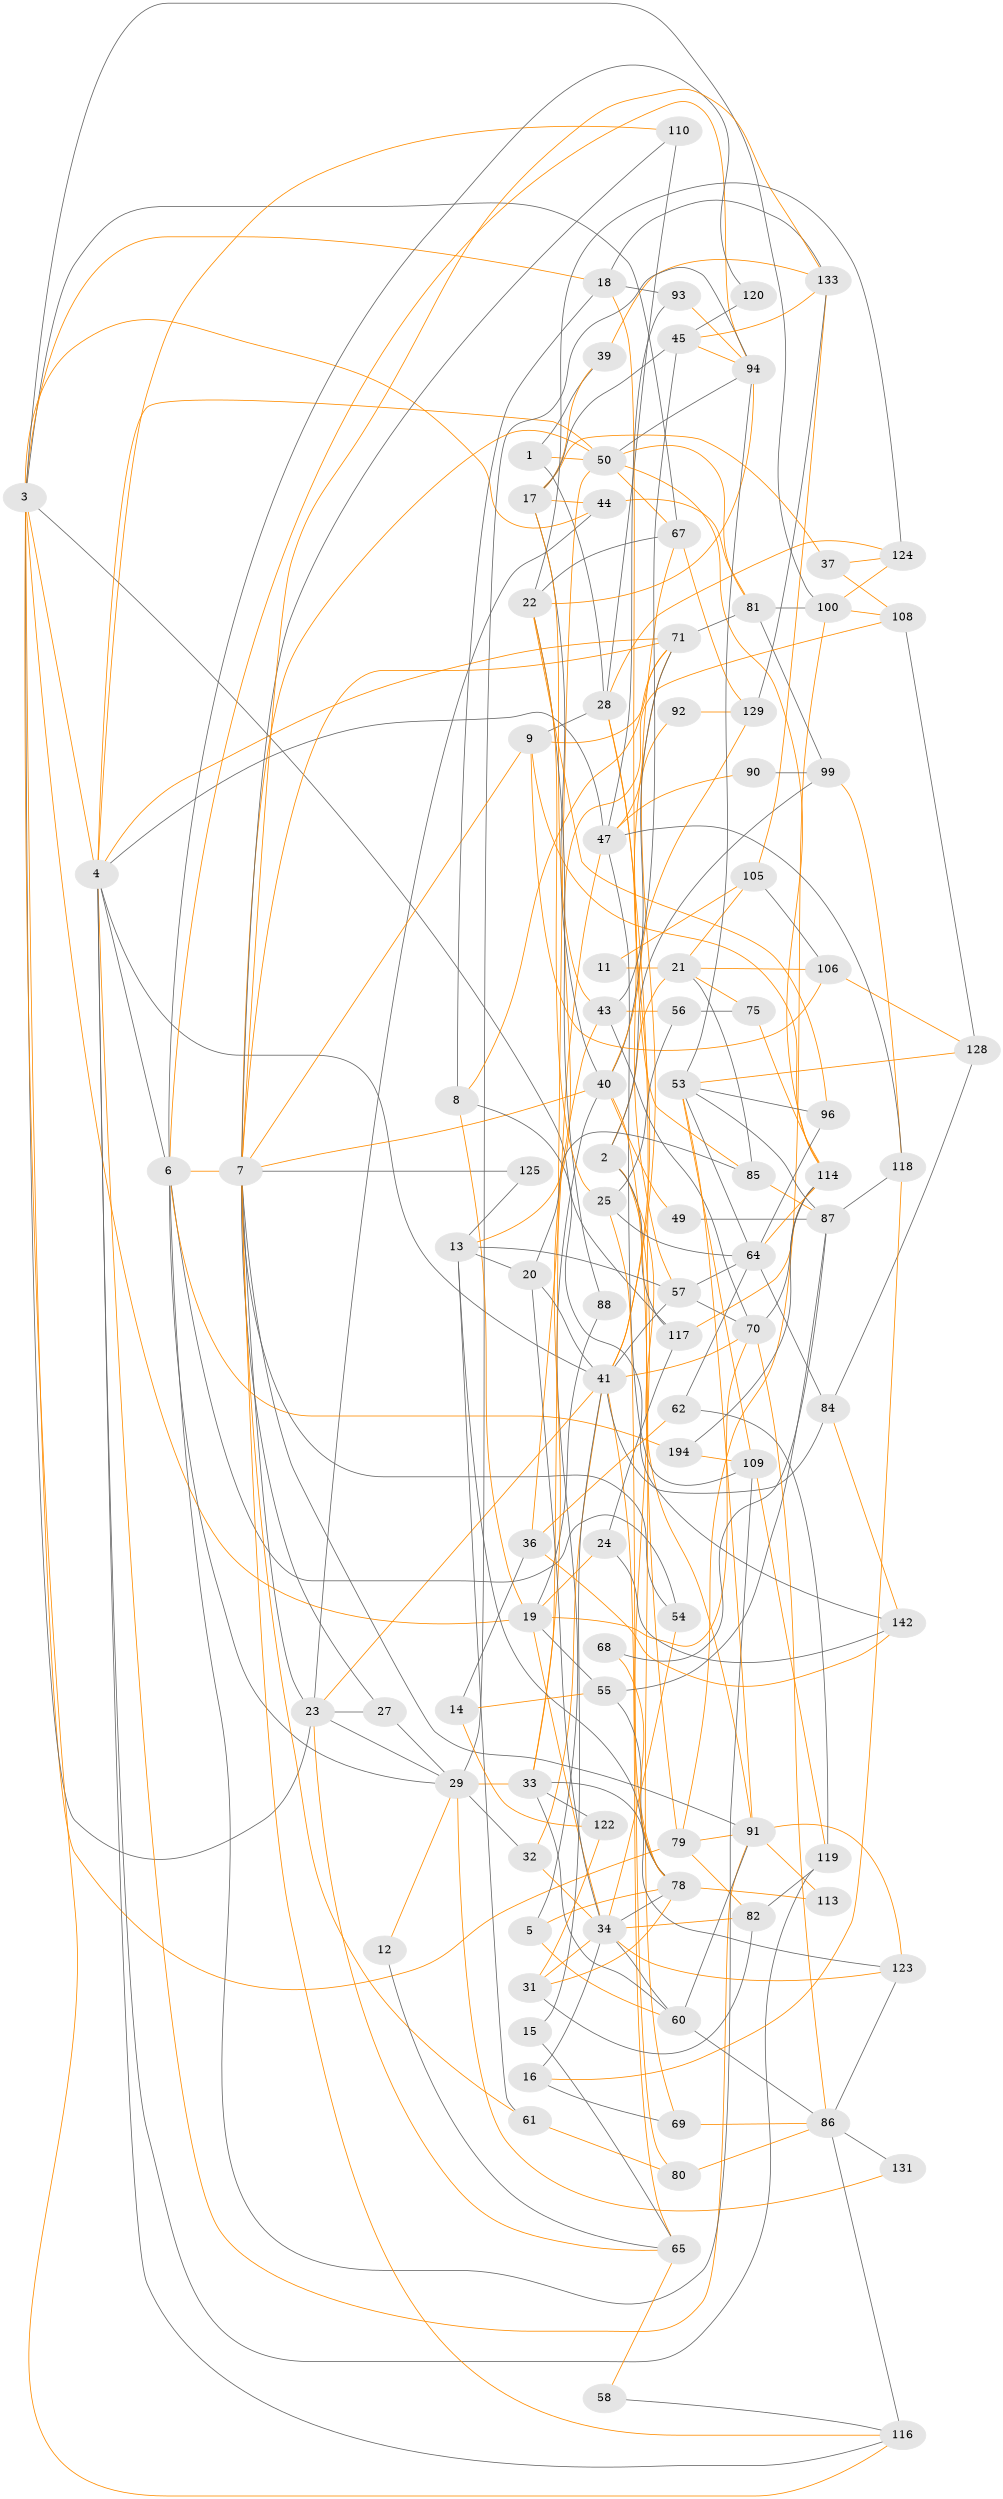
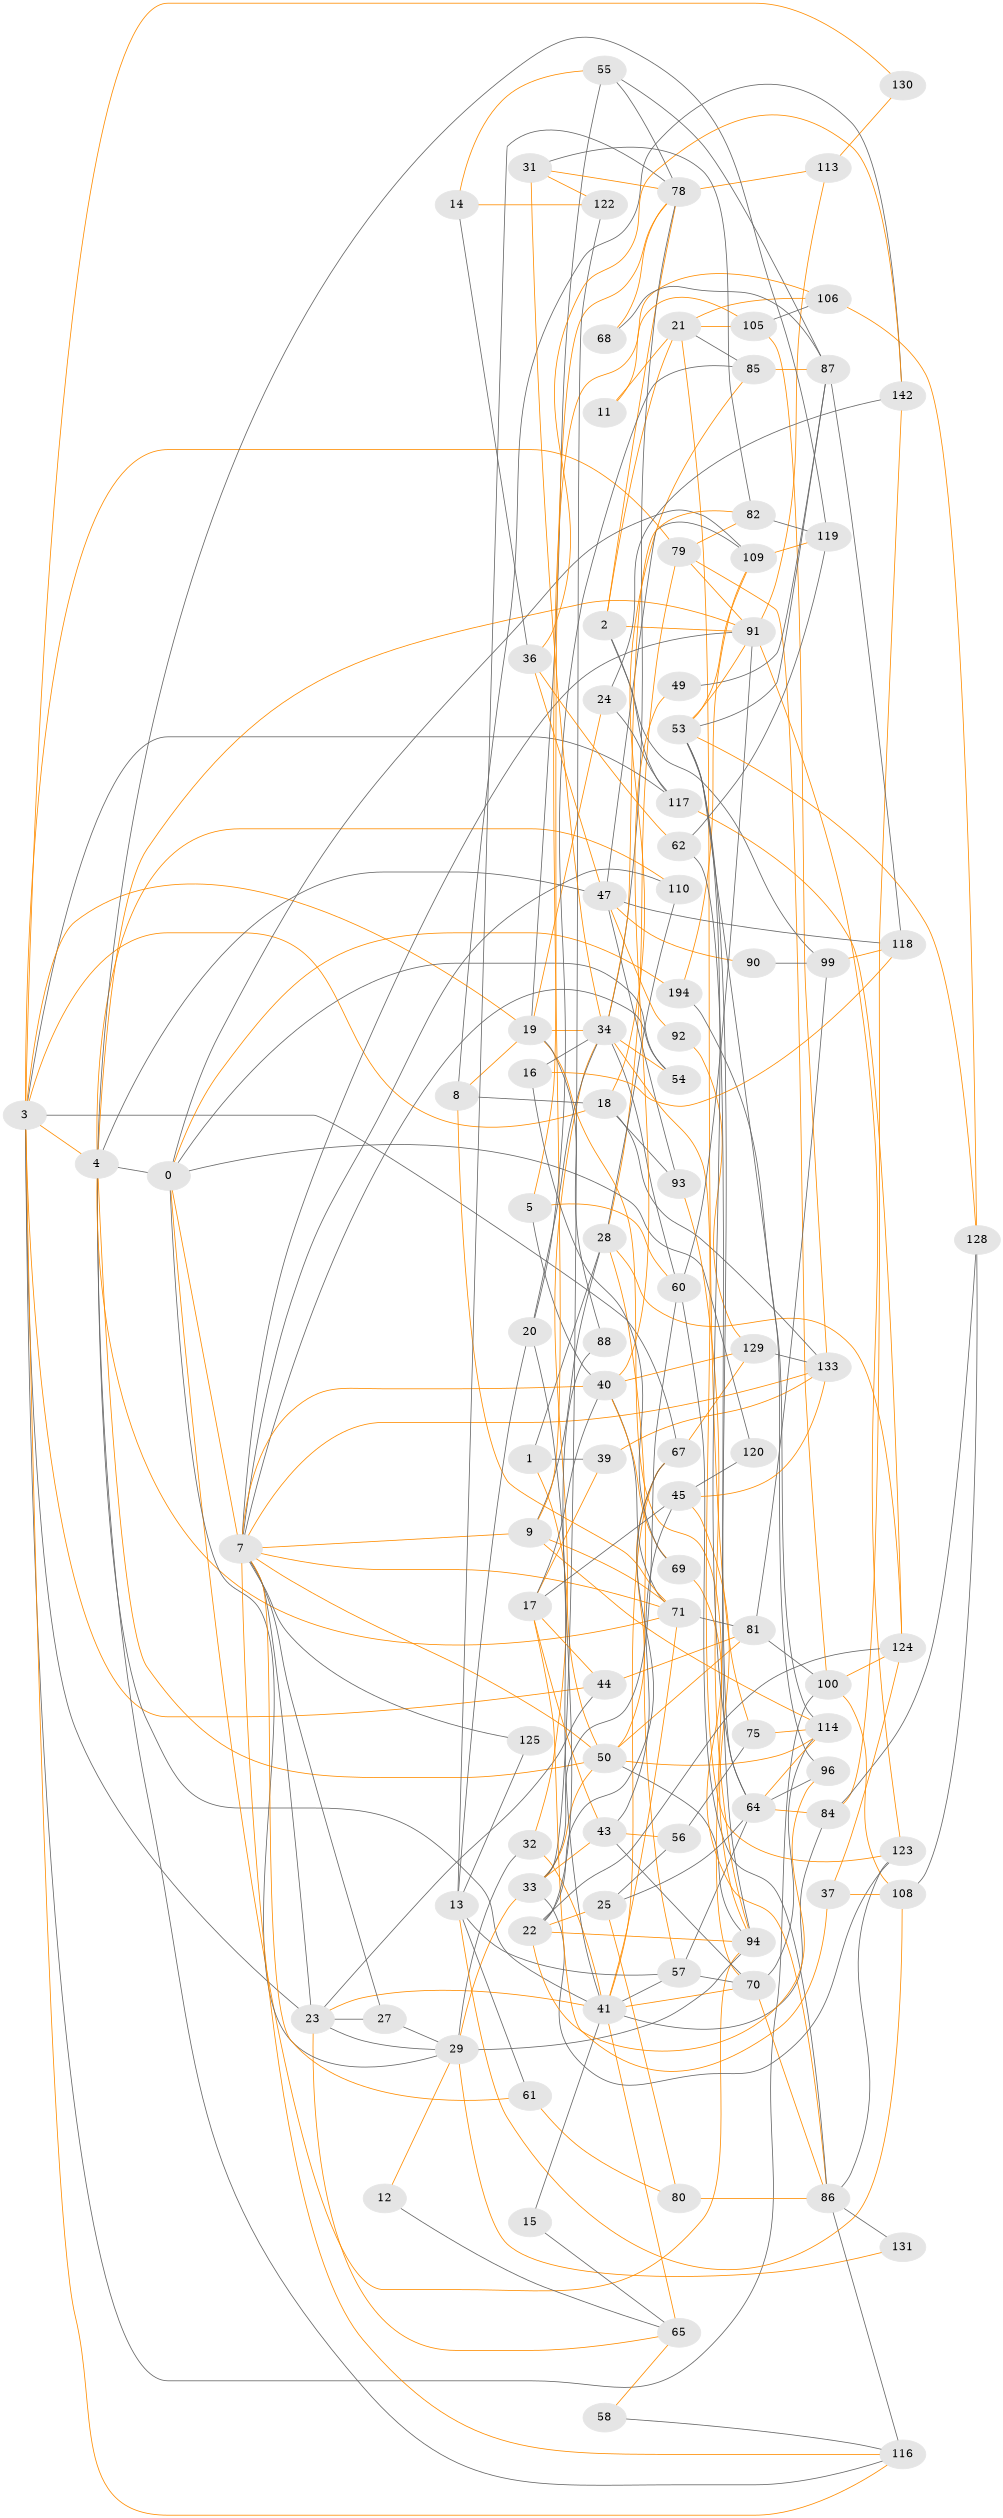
none -> (903, 86)
(169, 1171) -> (169, 1176)
(778, 1275) -> (885, 1229)
(791, 1332) -> (791, 1811)
